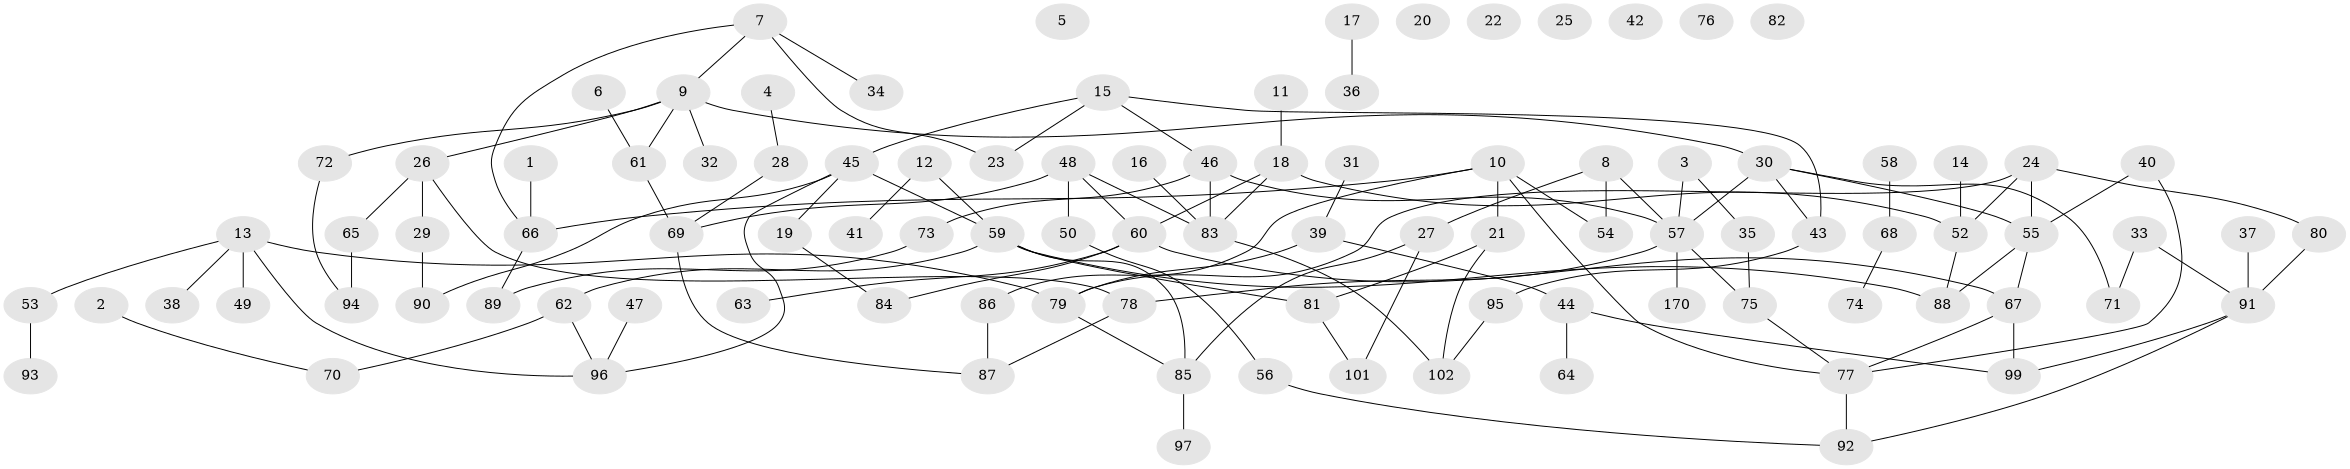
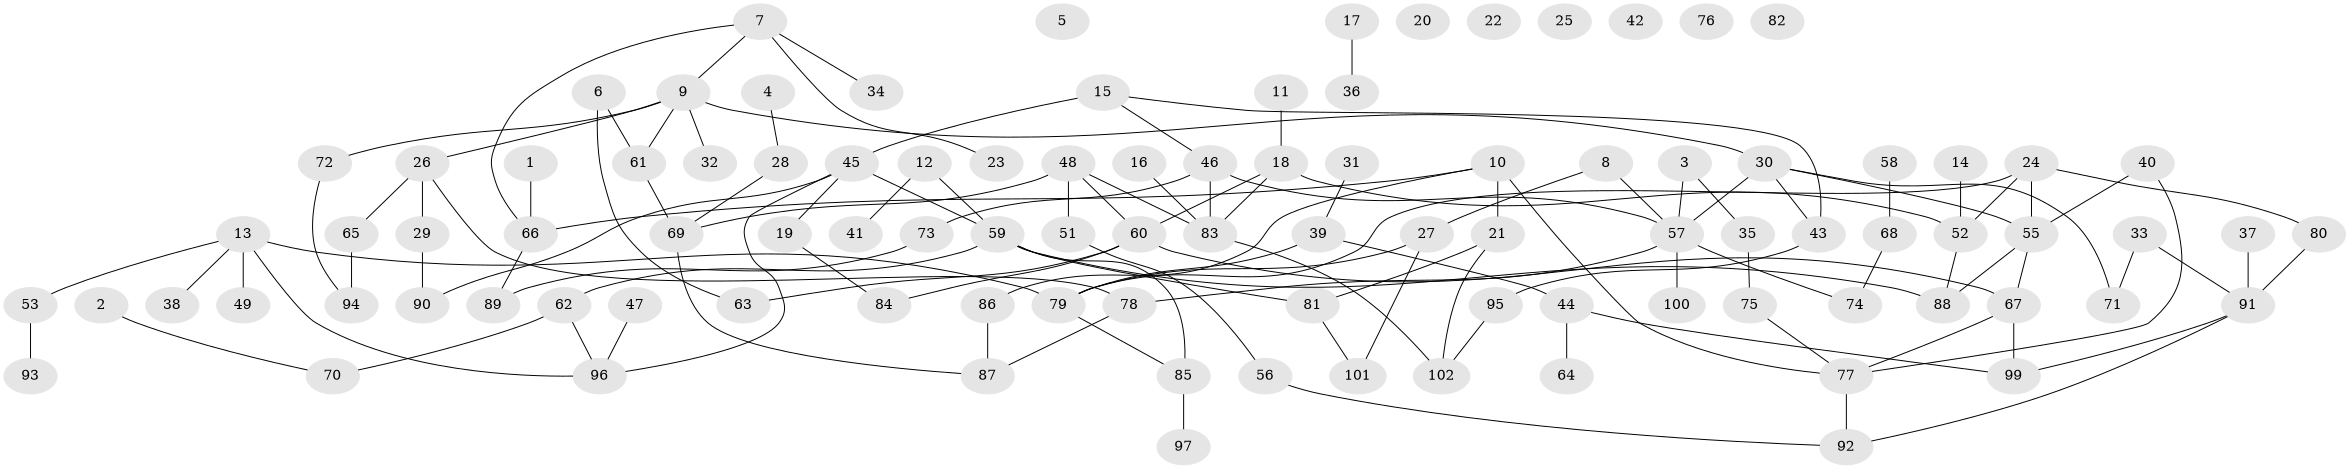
(1050, 128) -> none
none -> (625, 234)
(1068, 234) -> (1068, 234)
(1606, 234) -> none
(1720, 276) -> (1785, 280)
(1253, 305) -> (1242, 269)
(1677, 305) -> (1677, 305)
